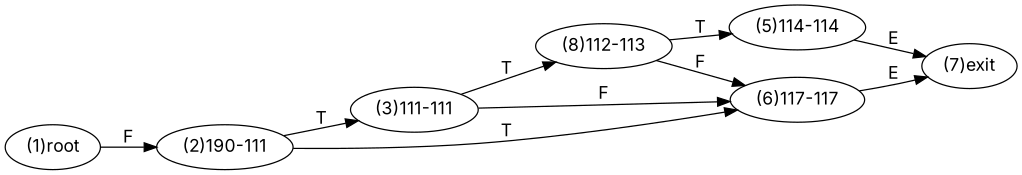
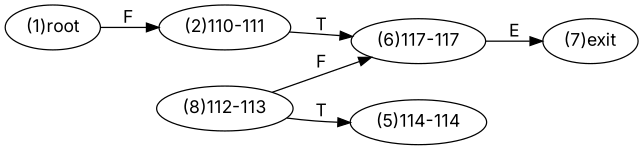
(884, 47) -> none
(414, 110) -> none
(225, 147) -> (225, 27)
